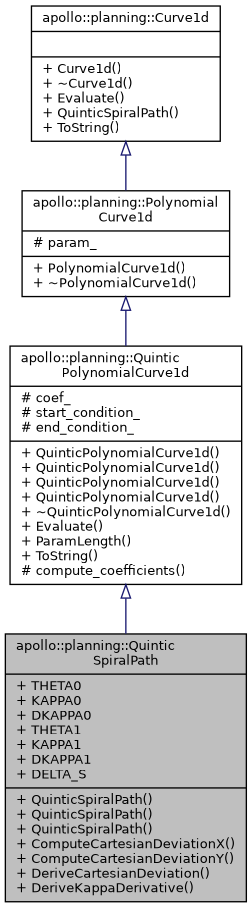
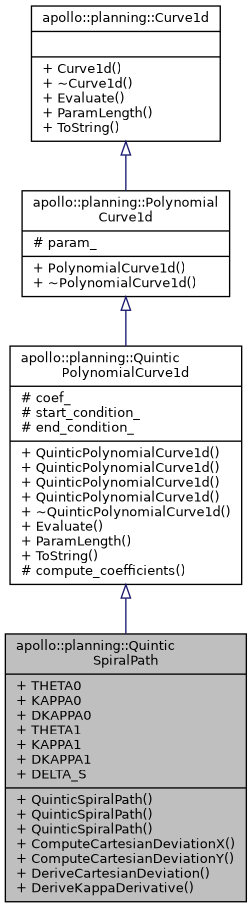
(111, 113) -> (98, 113)
